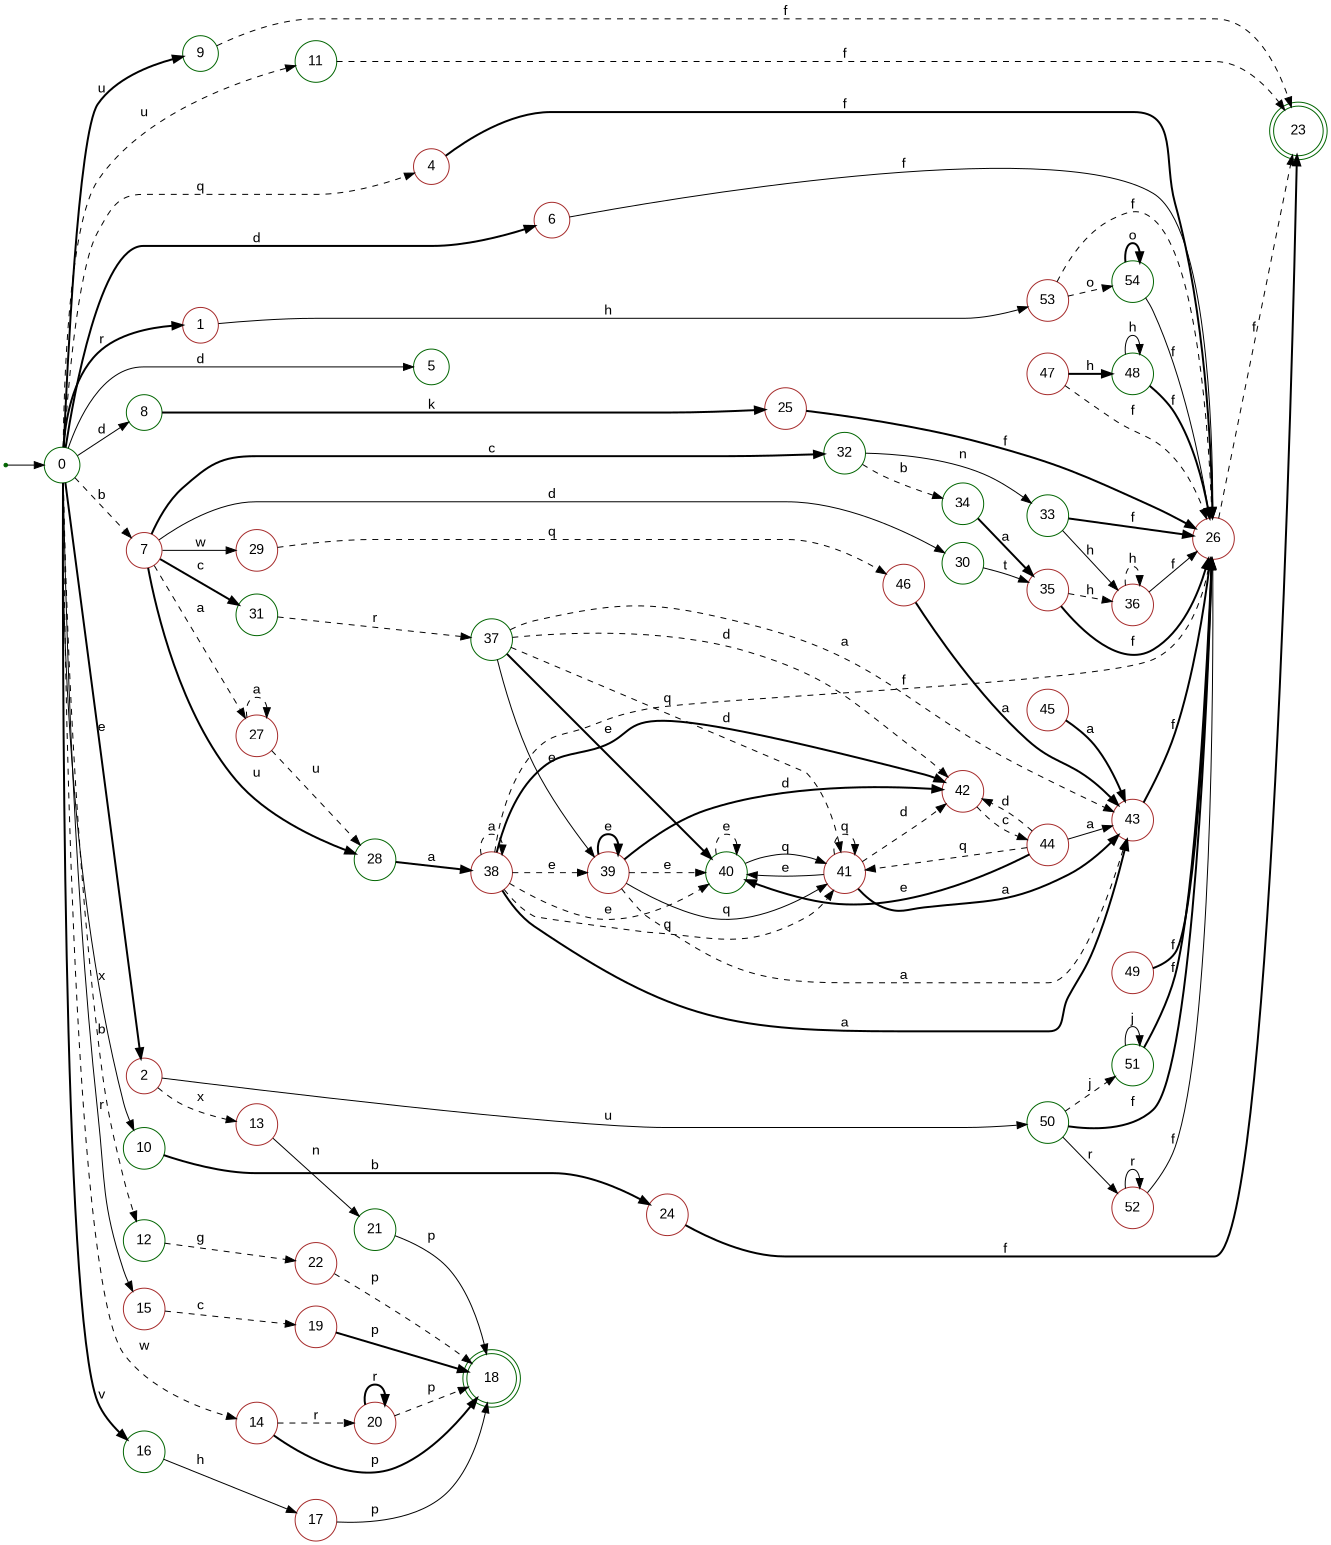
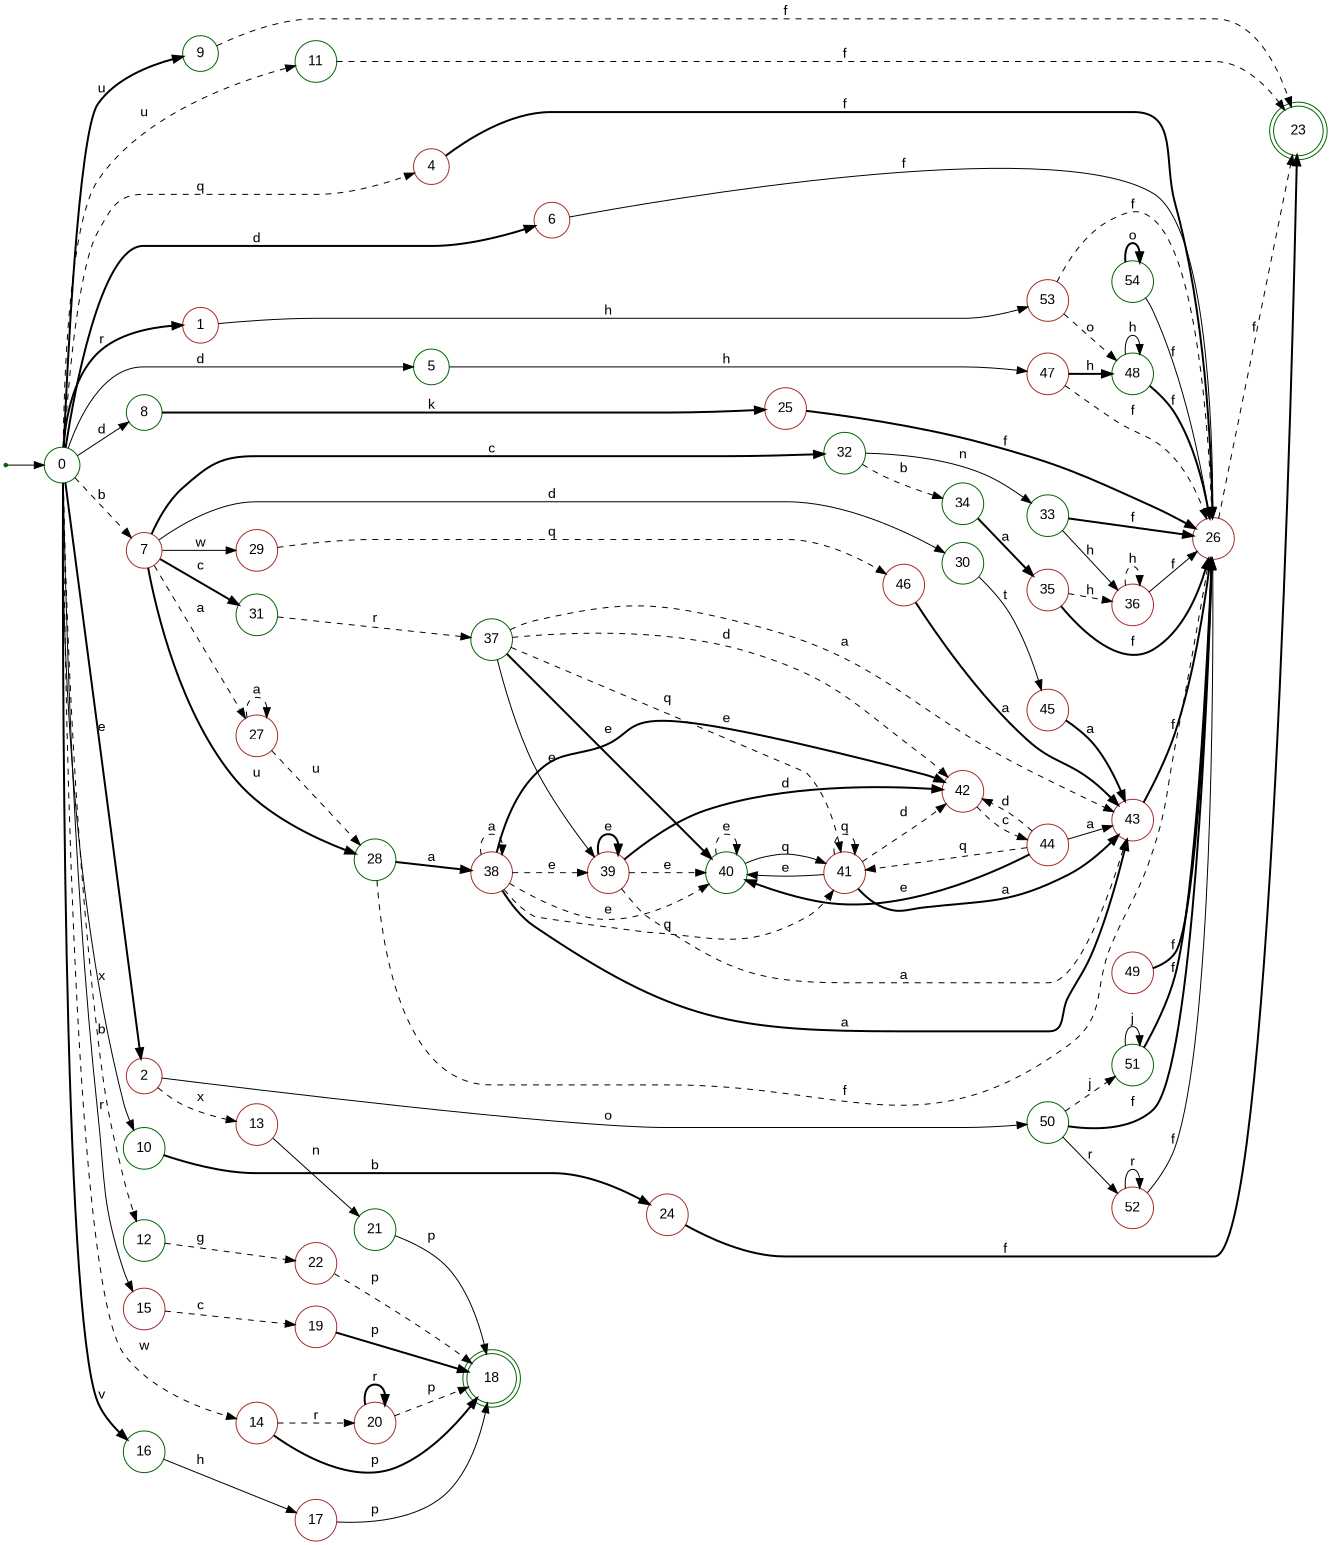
(1085, 292) -> (1086, 334)
none -> (733, 367)
(1001, 573) -> (1016, 624)
(819, 695) -> (910, 1104)
(726, 718) -> (726, 718)
(722, 919) -> none
(608, 1116) -> (608, 1116)
